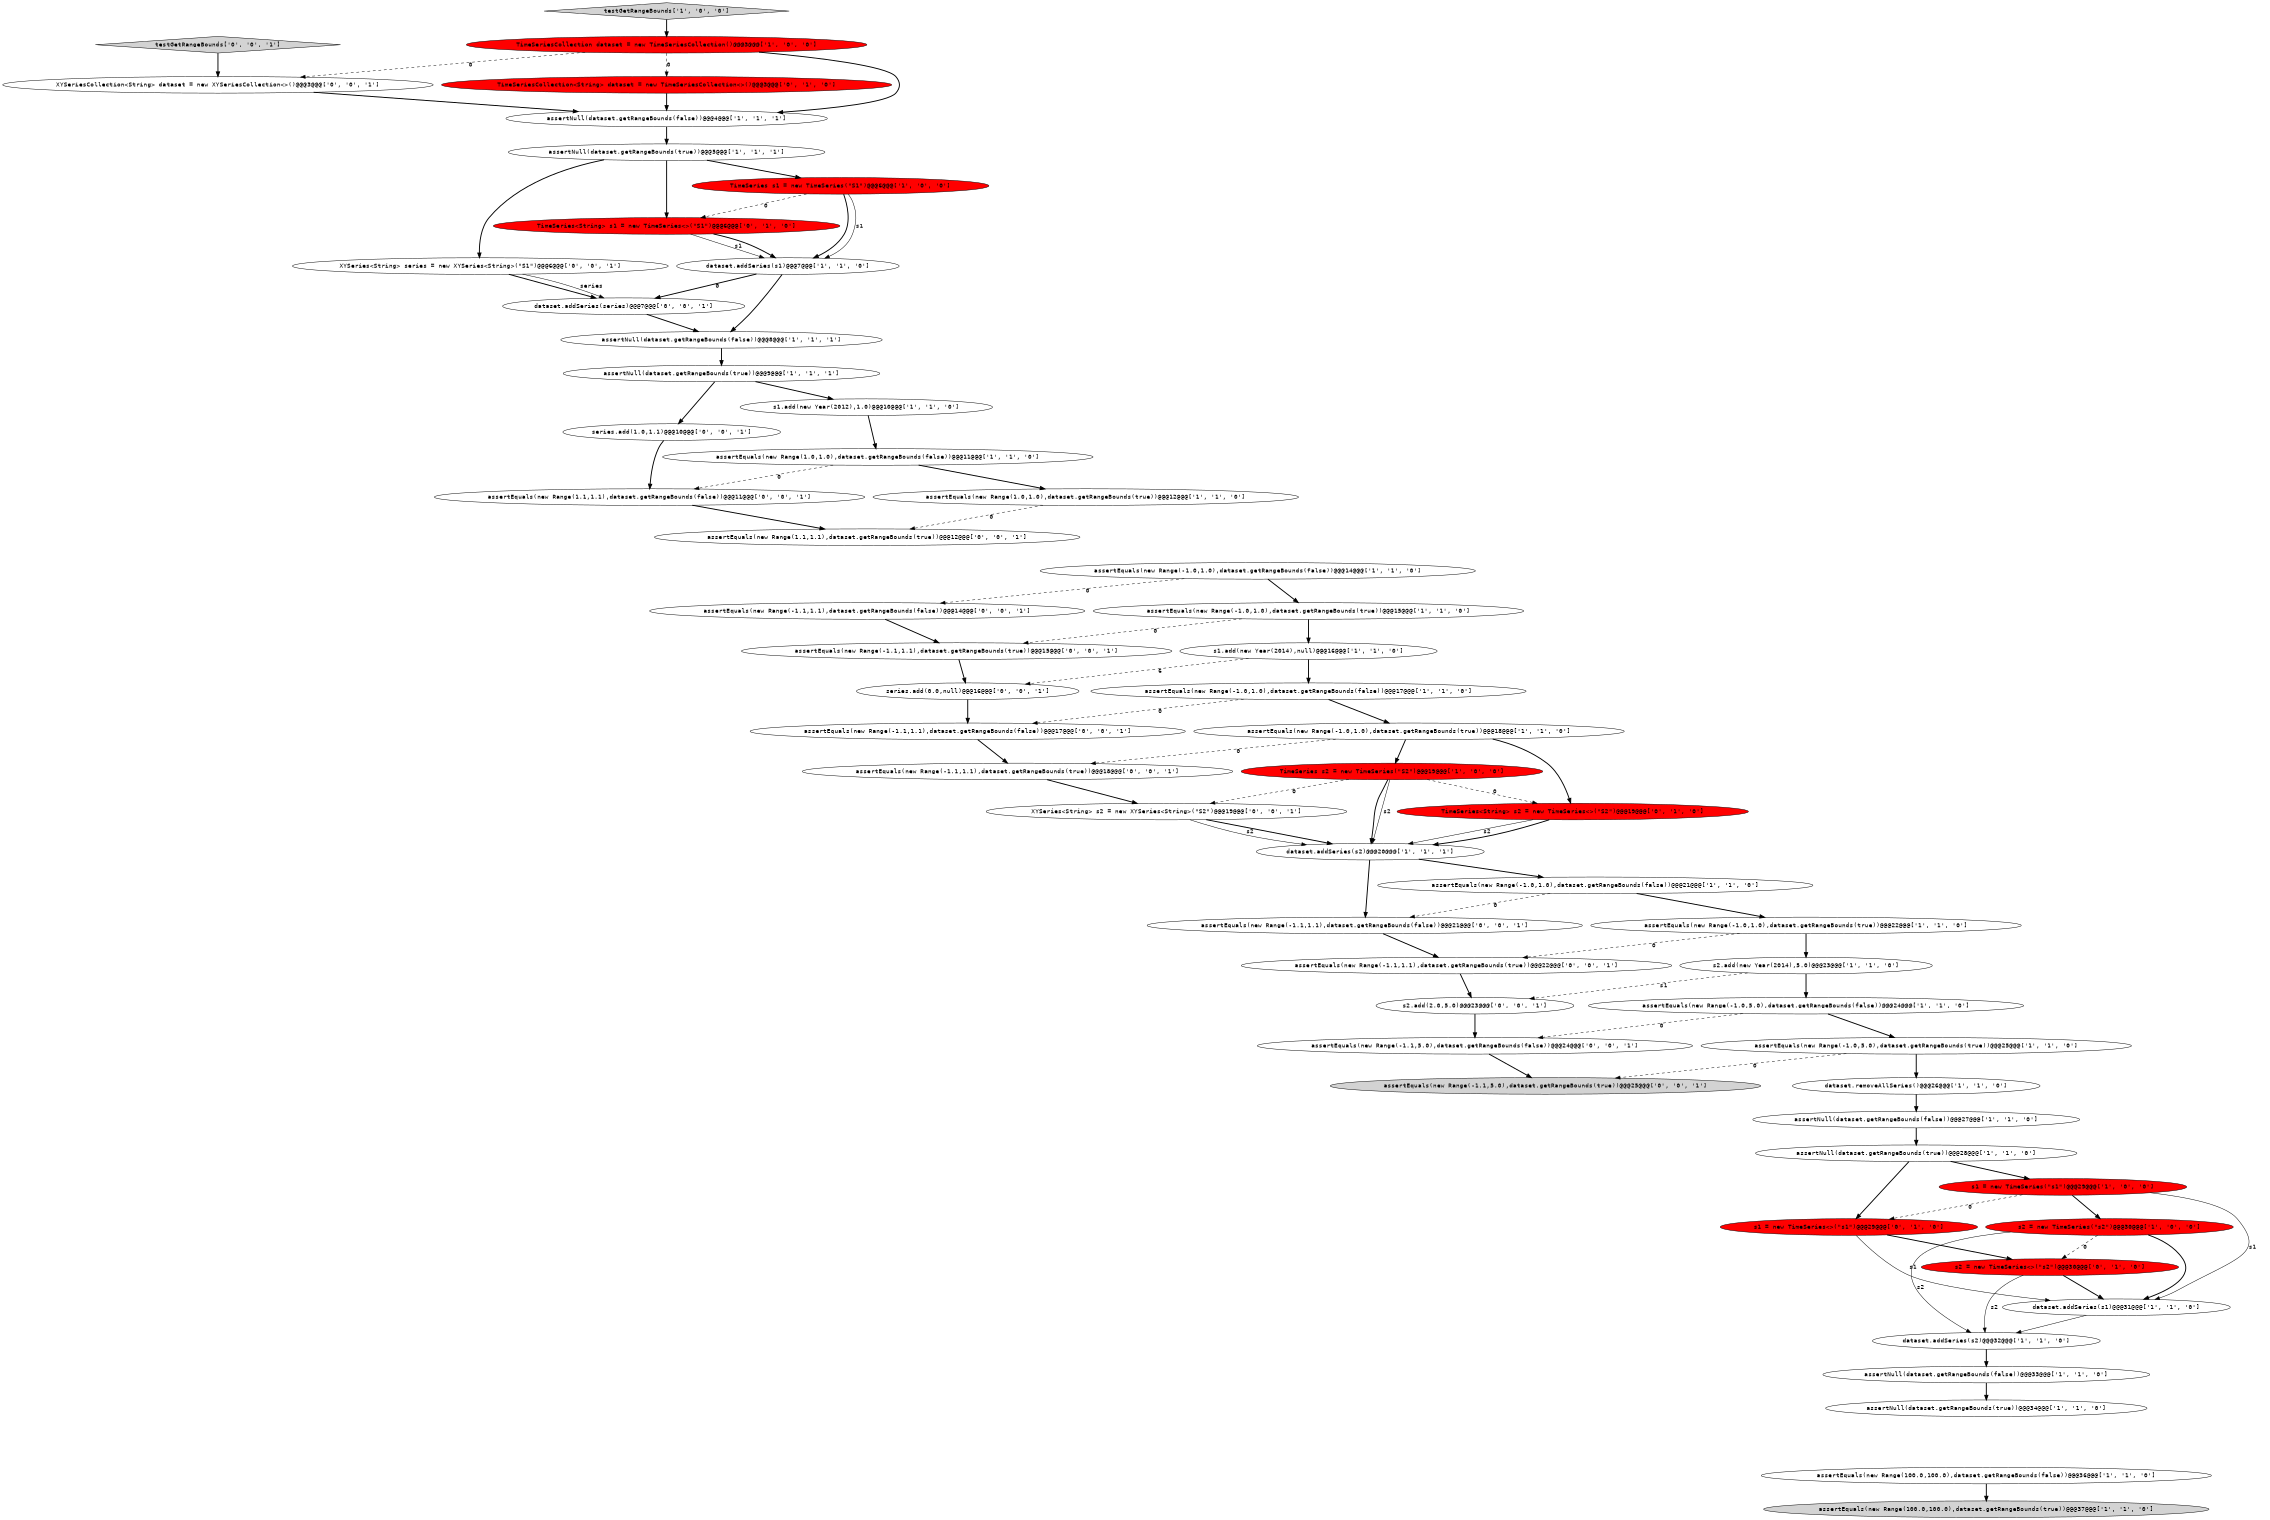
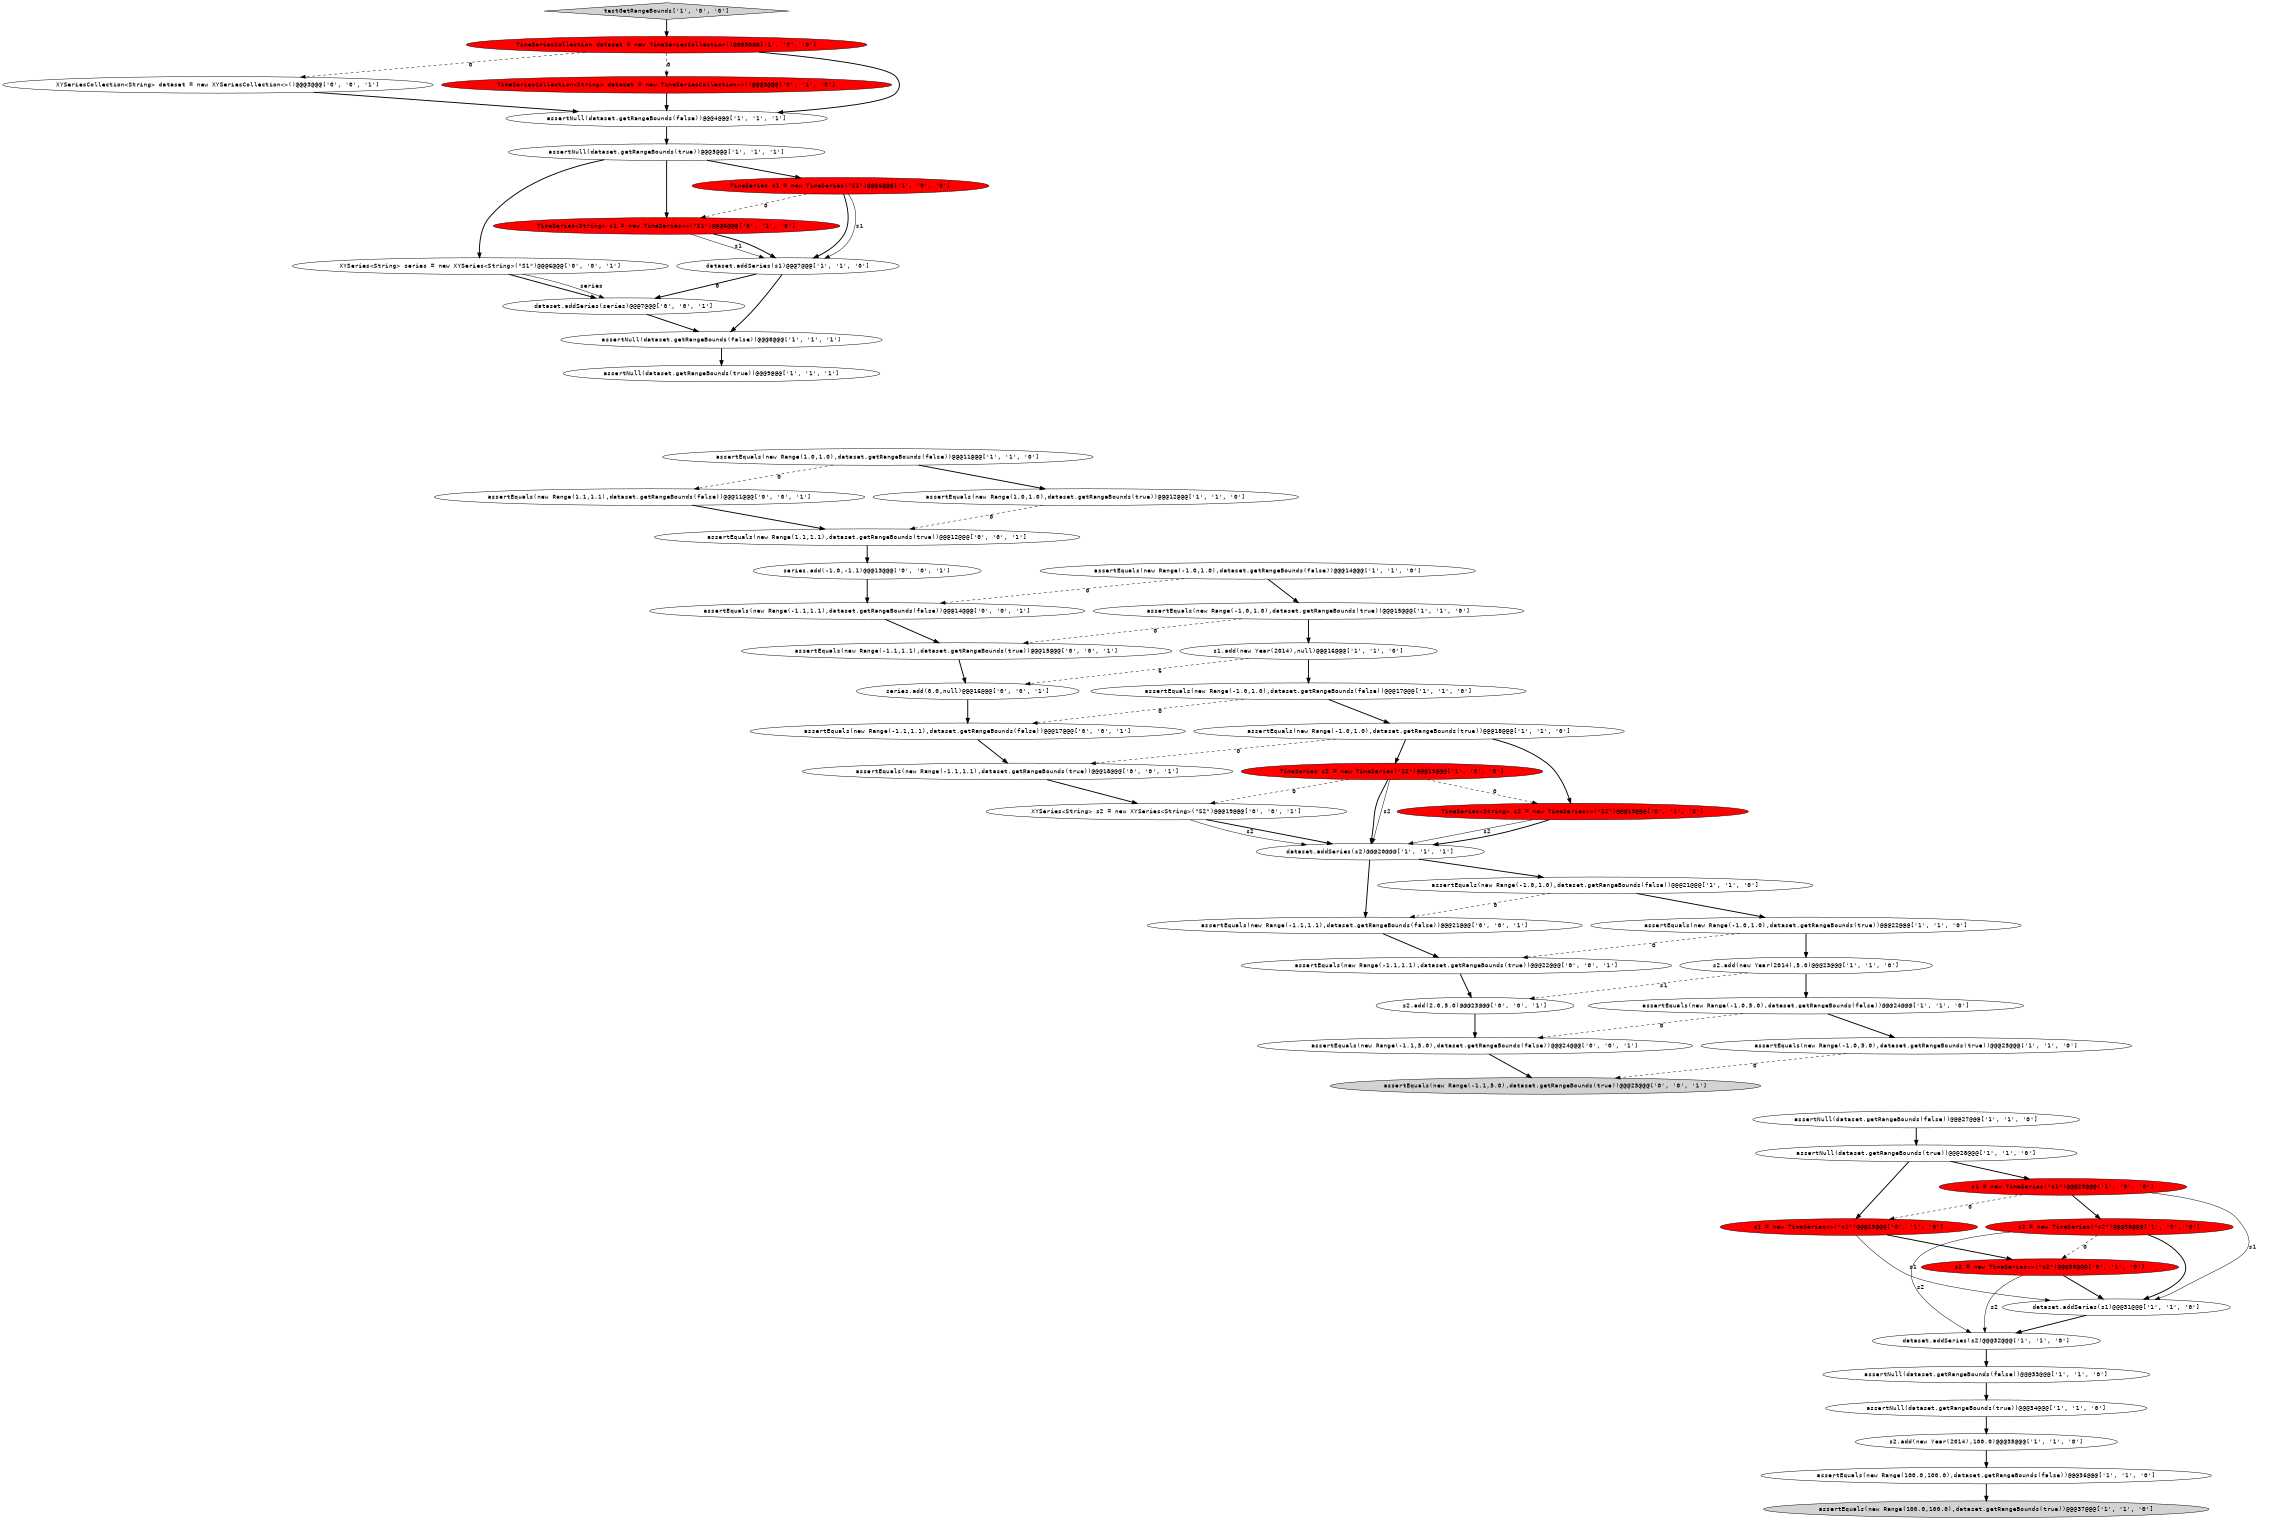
(218, 45) -> none
(866, 407) -> none
(672, 432) -> none
none -> (867, 571)
(1916, 1086) -> none
(2054, 1324) -> (2054, 1324)
none -> (1986, 1442)
